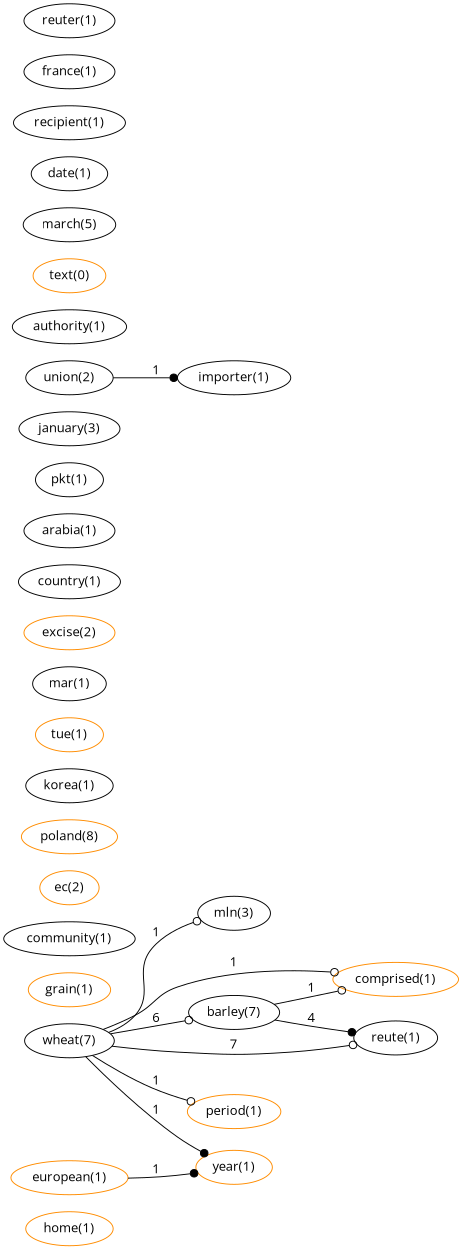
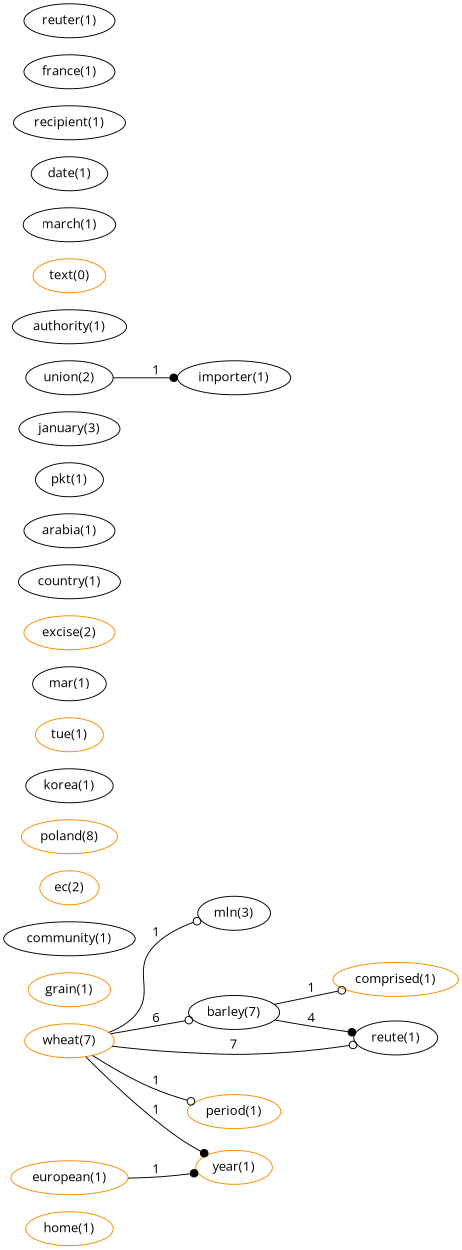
(69, 225) -> (69, 225)
(211, 978) -> none
(69, 1041) -> (69, 1041)
